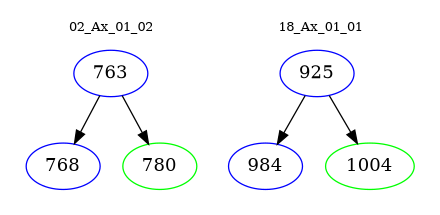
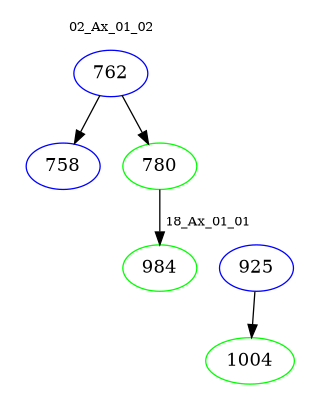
(111, 73) -> (111, 73)
(294, 114) -> (160, 218)
(63, 166) -> (63, 166)
(266, 166) -> (160, 268)
